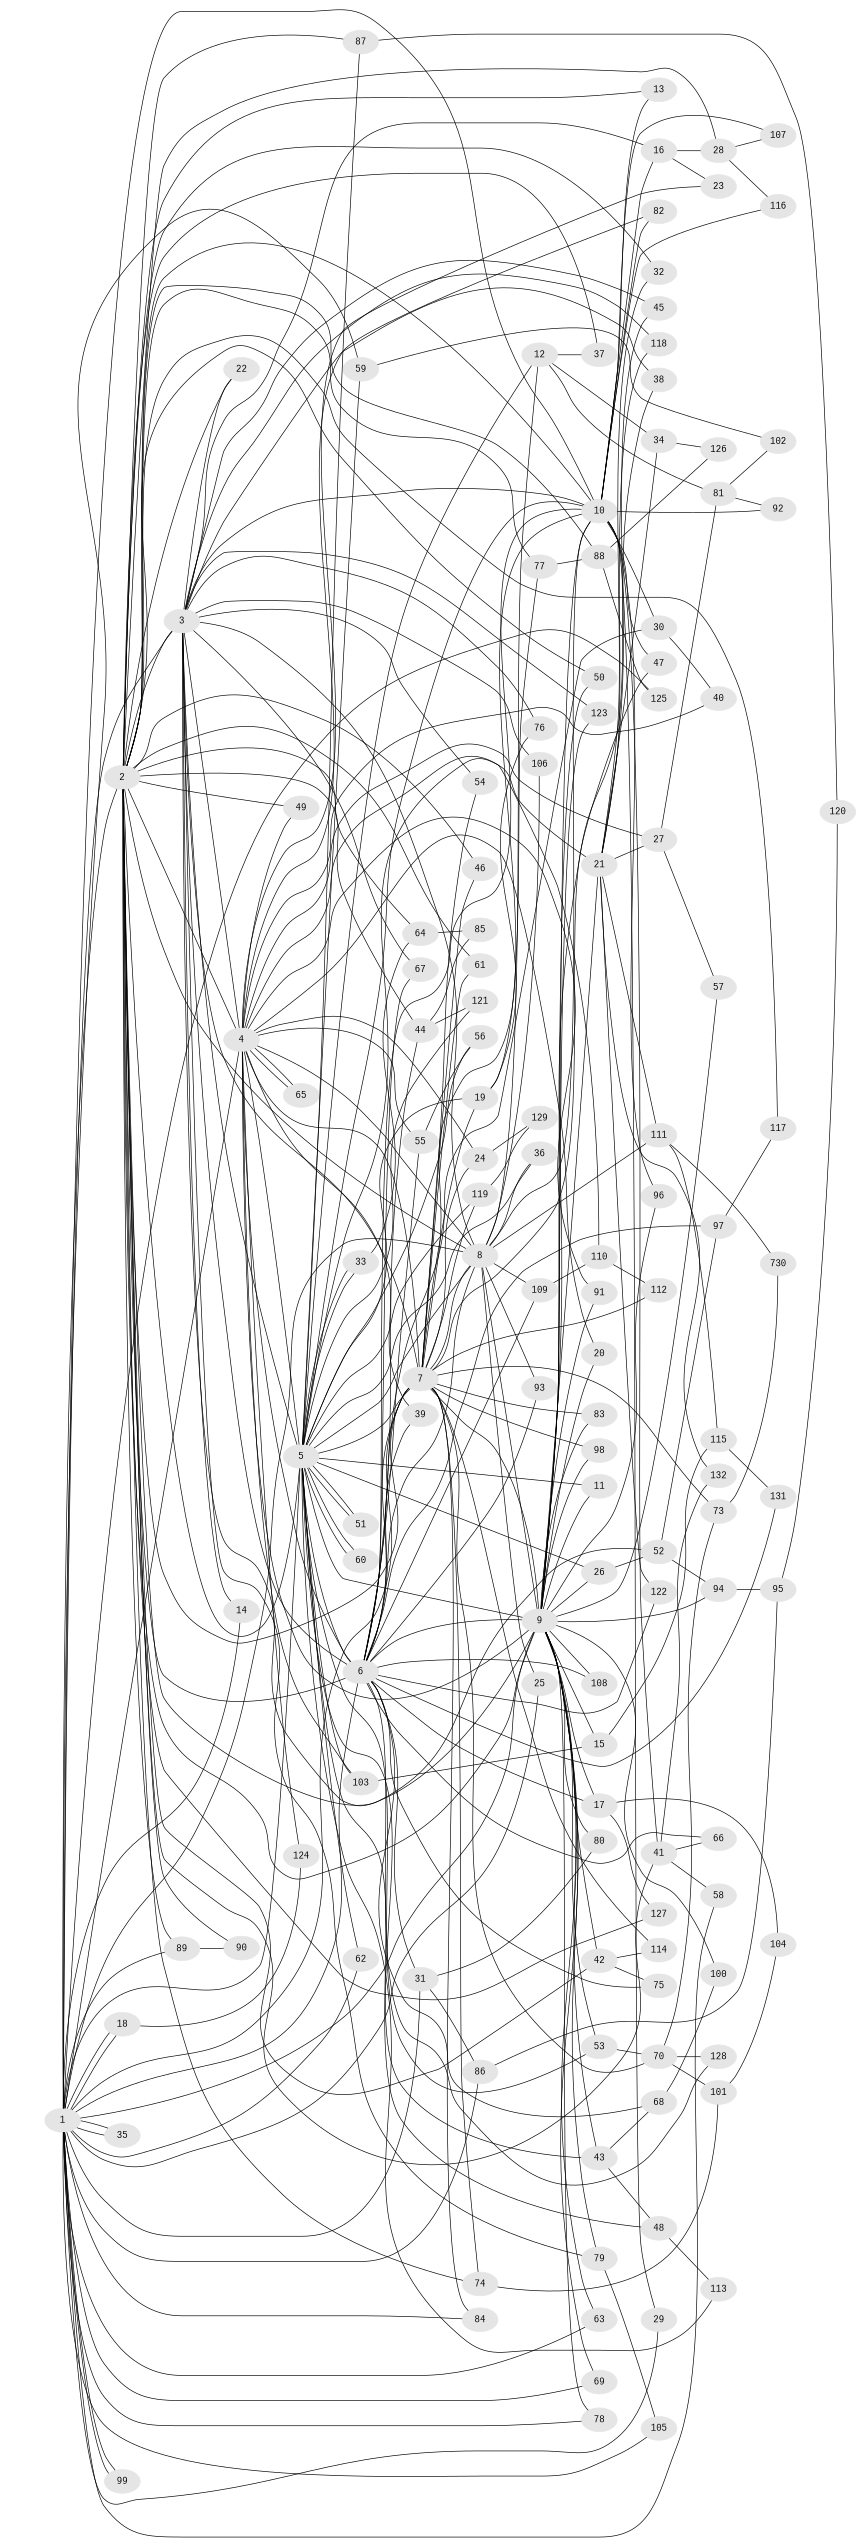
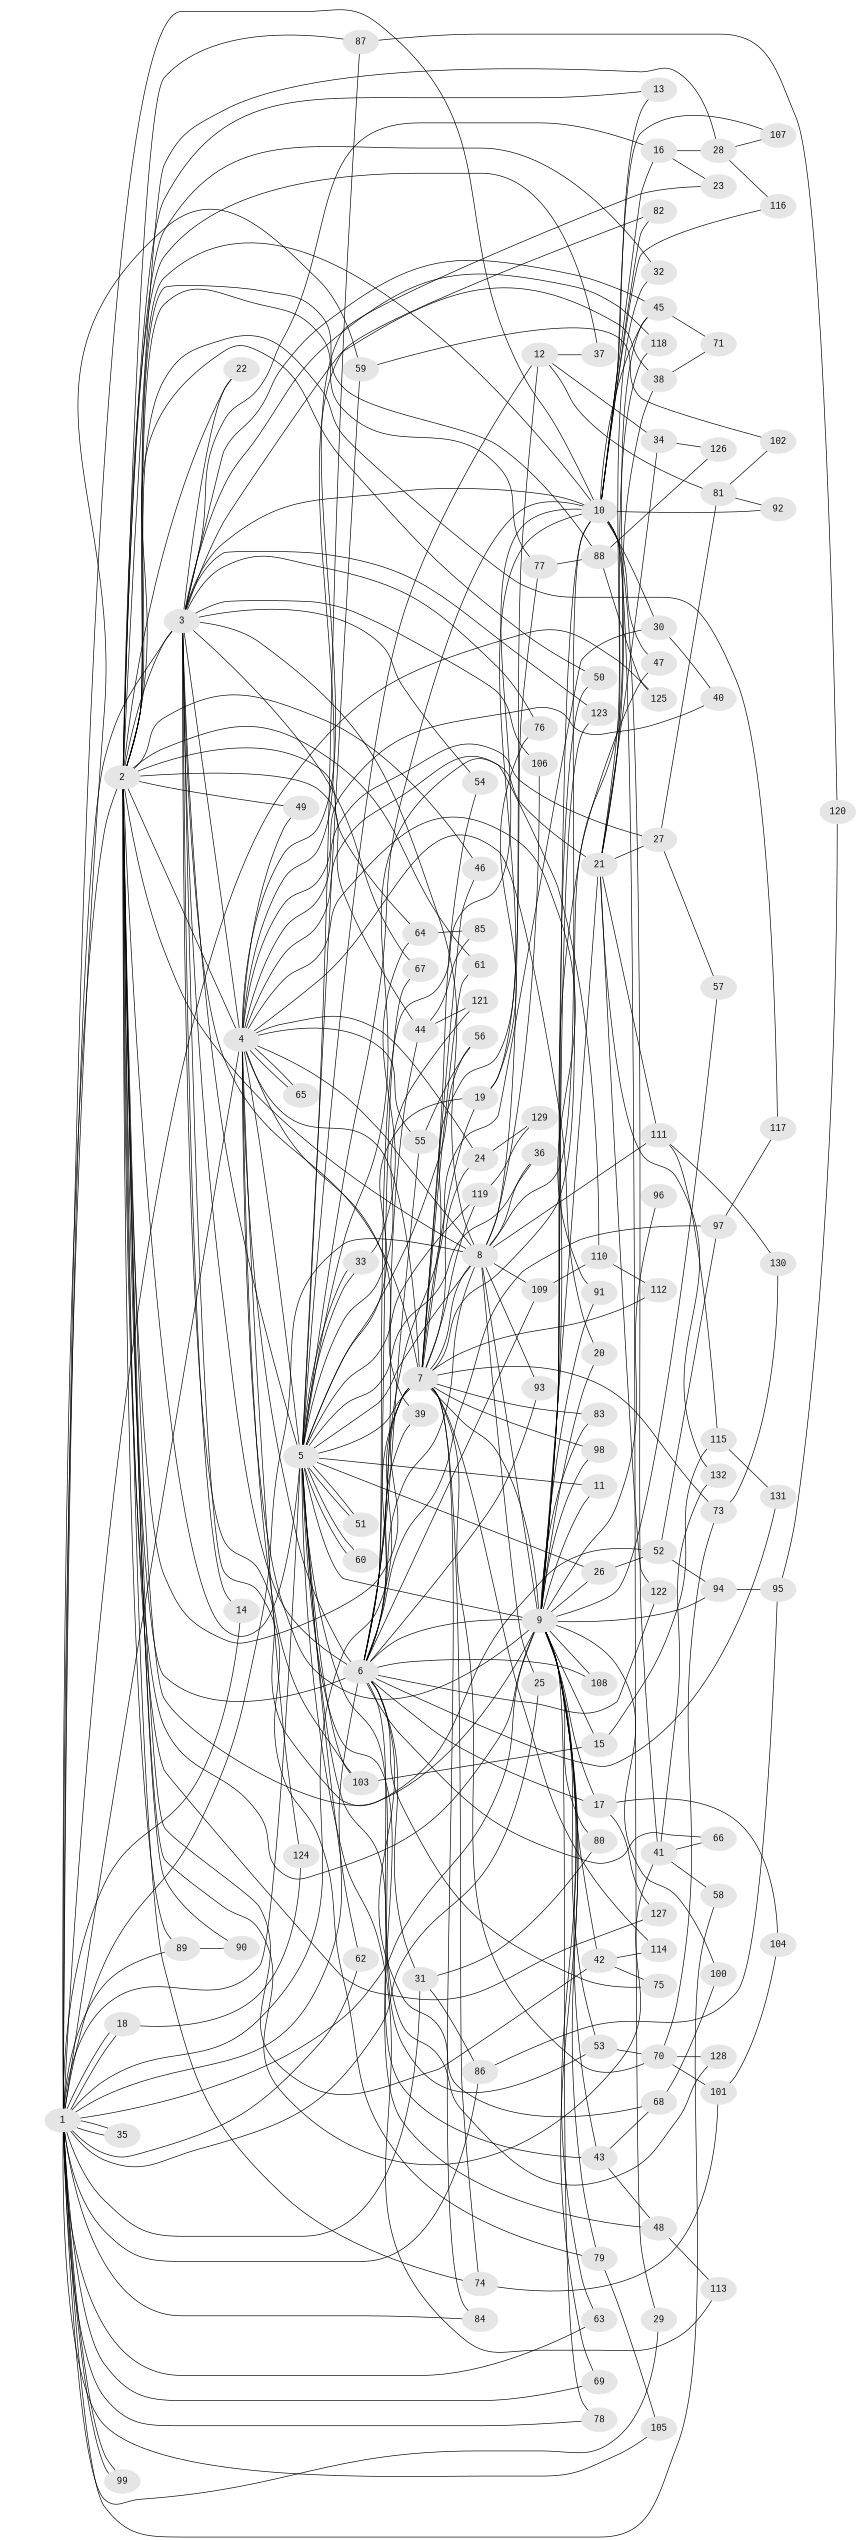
none -> (719, 344)
(633, 853) -> (613, 405)
(778, 1264) -> (778, 1264)
(316, 1568) -> none
